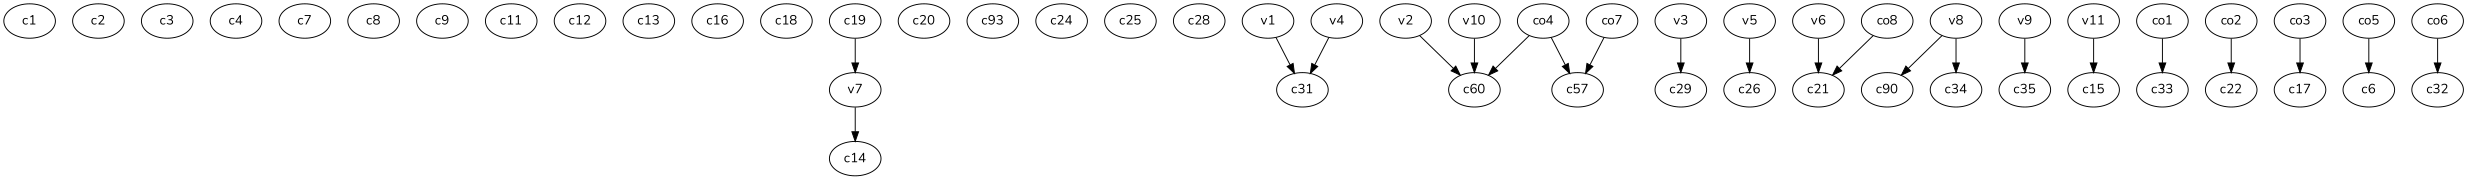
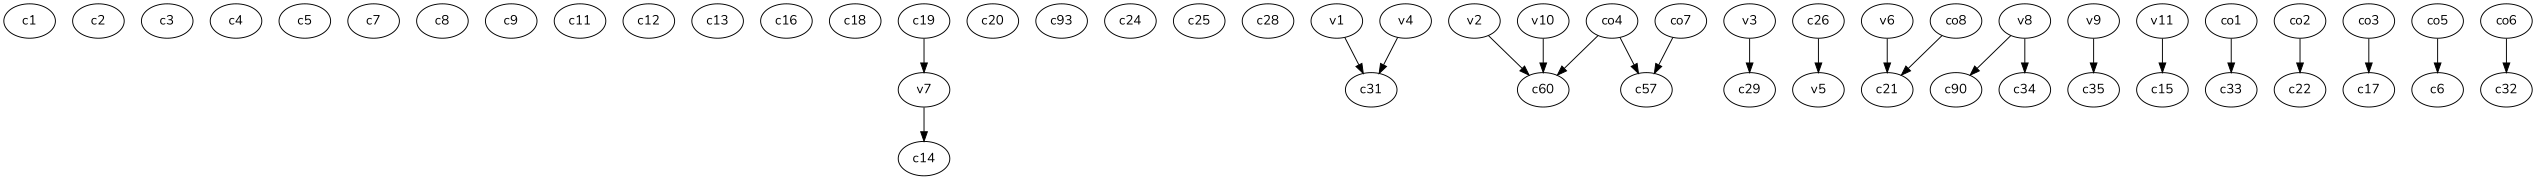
none -> (305, 21)
(1750, 51) -> (1818, 51)
